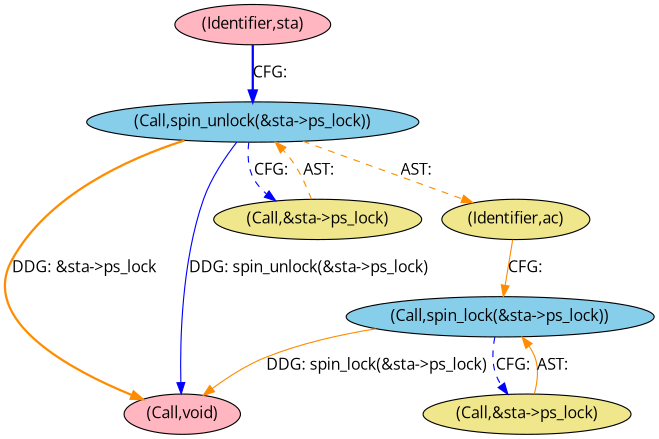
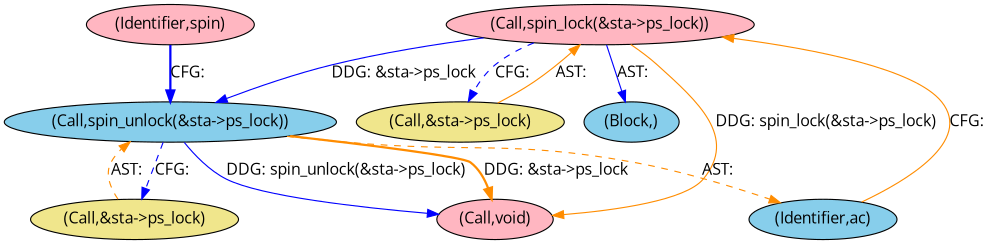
(253, 25) -> (170, 25)
none -> (353, 60)
none -> (632, 122)
(516, 219) -> (823, 219)
(500, 317) -> (600, 25)
